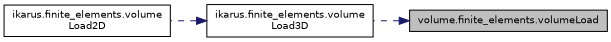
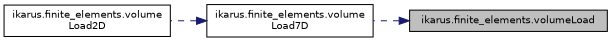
(290, 21) -> (290, 21)
(508, 21) -> (508, 21)
